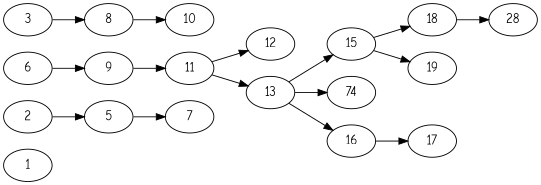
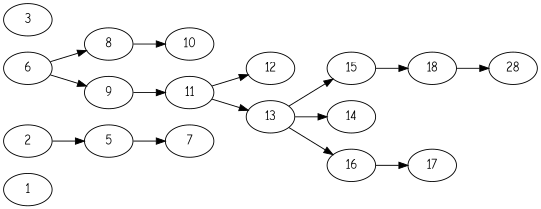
(64, 20) -> (64, 57)
(432, 68) -> none
(351, 93) -> (351, 117)
